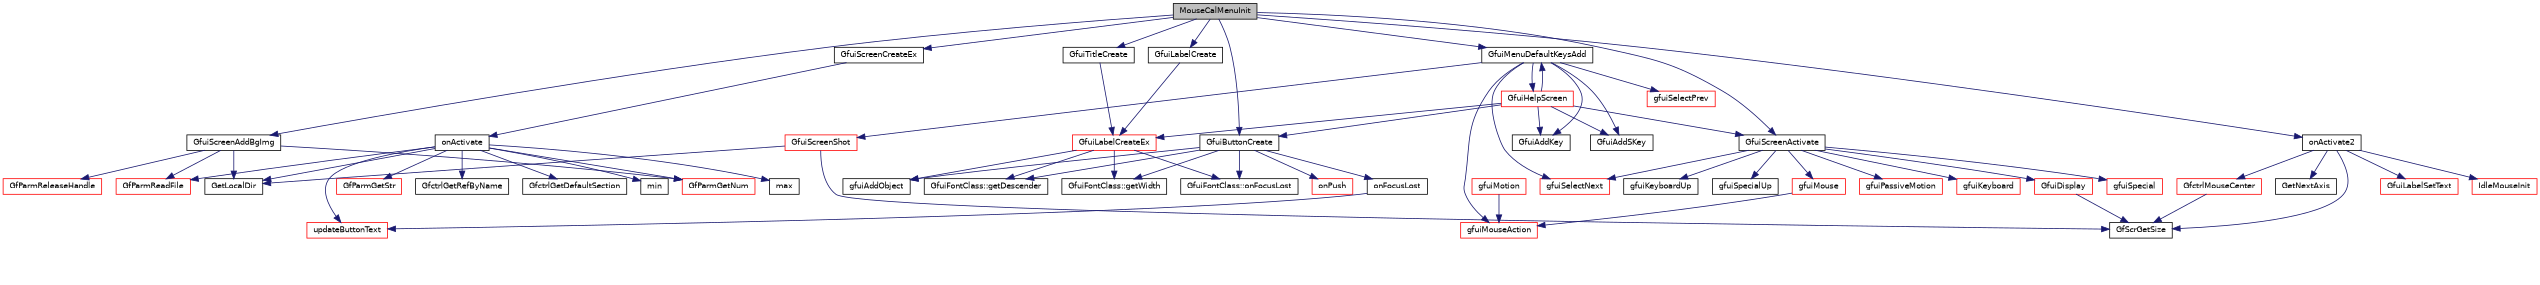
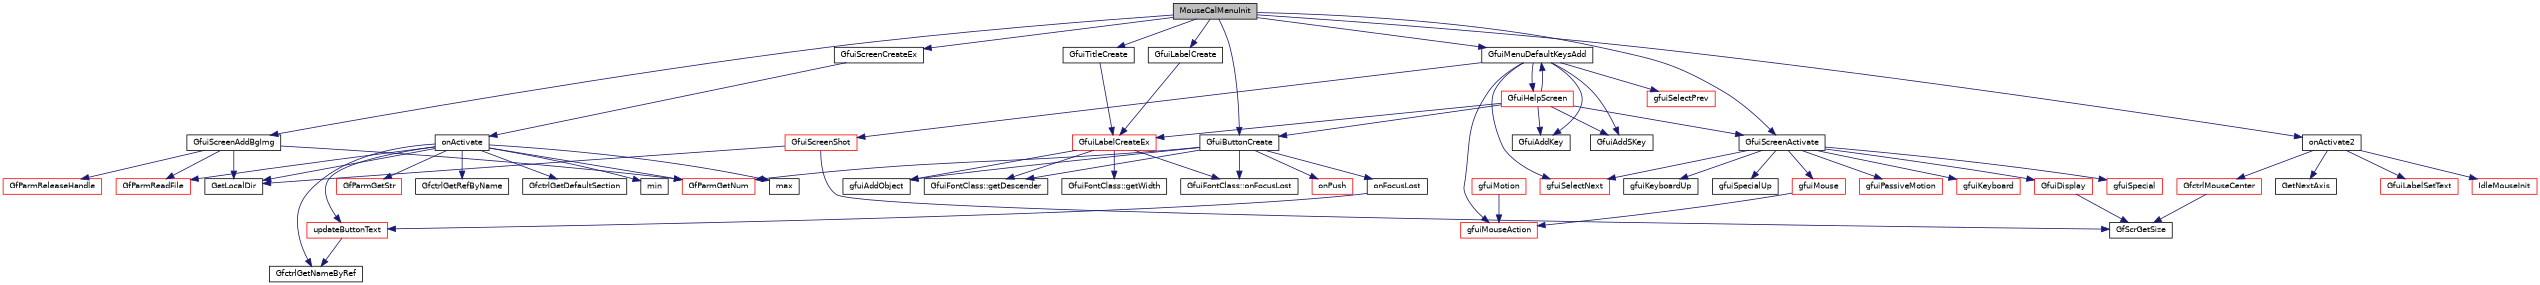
(1184, 162) -> (981, 162)
(2288, 217) -> none
none -> (316, 274)
